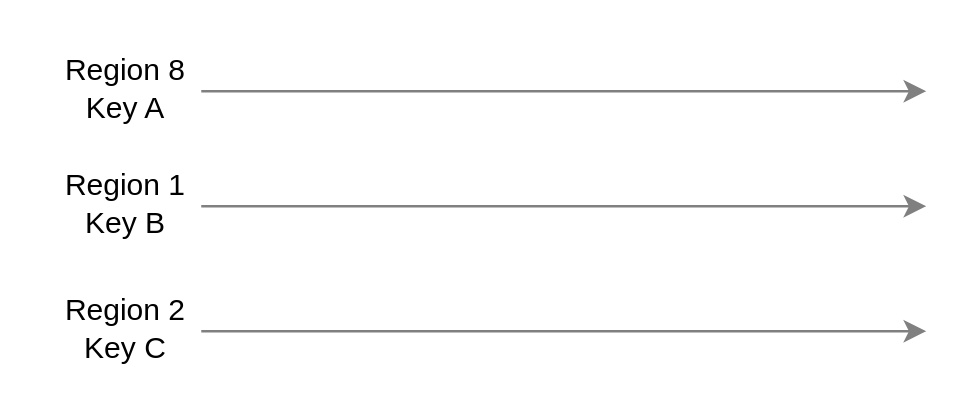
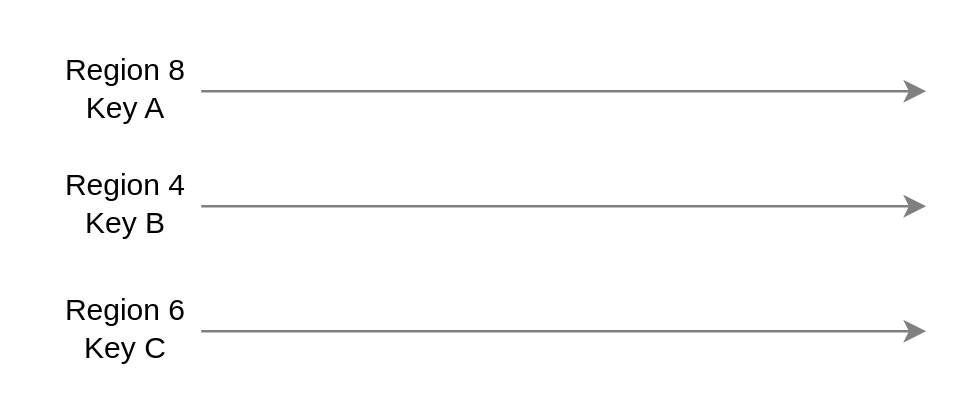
(126, 204) -> (126, 204)
(126, 329) -> (126, 329)
